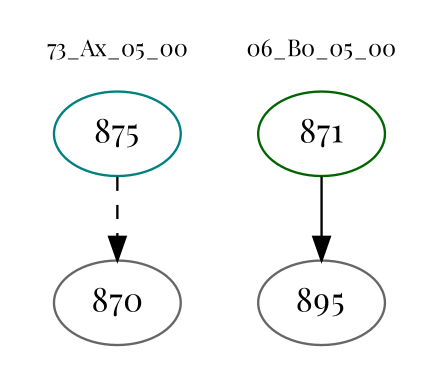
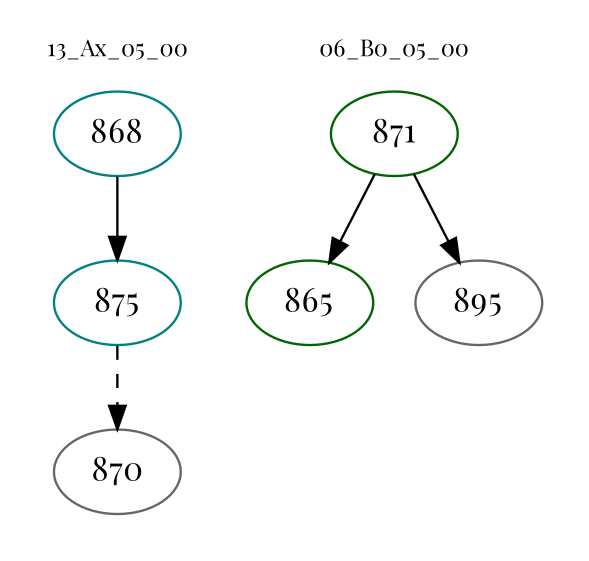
(119, 50) -> (119, 50)
none -> (117, 134)
none -> (310, 303)
